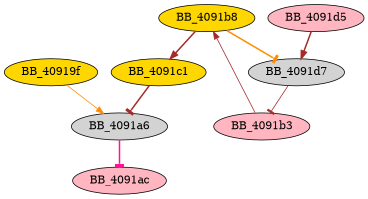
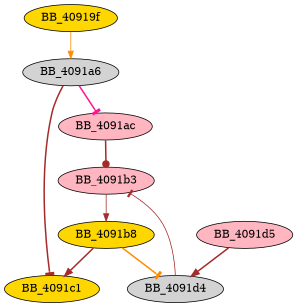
(296, 72) -> (175, 289)
(140, 98) -> (44, 177)
none -> (106, 151)
